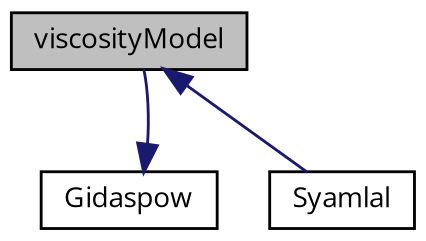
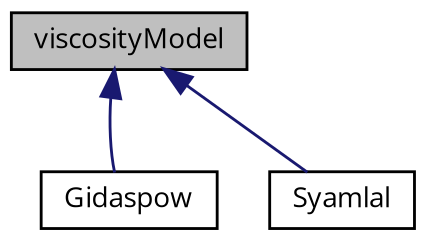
(148, 107) -> (110, 135)
